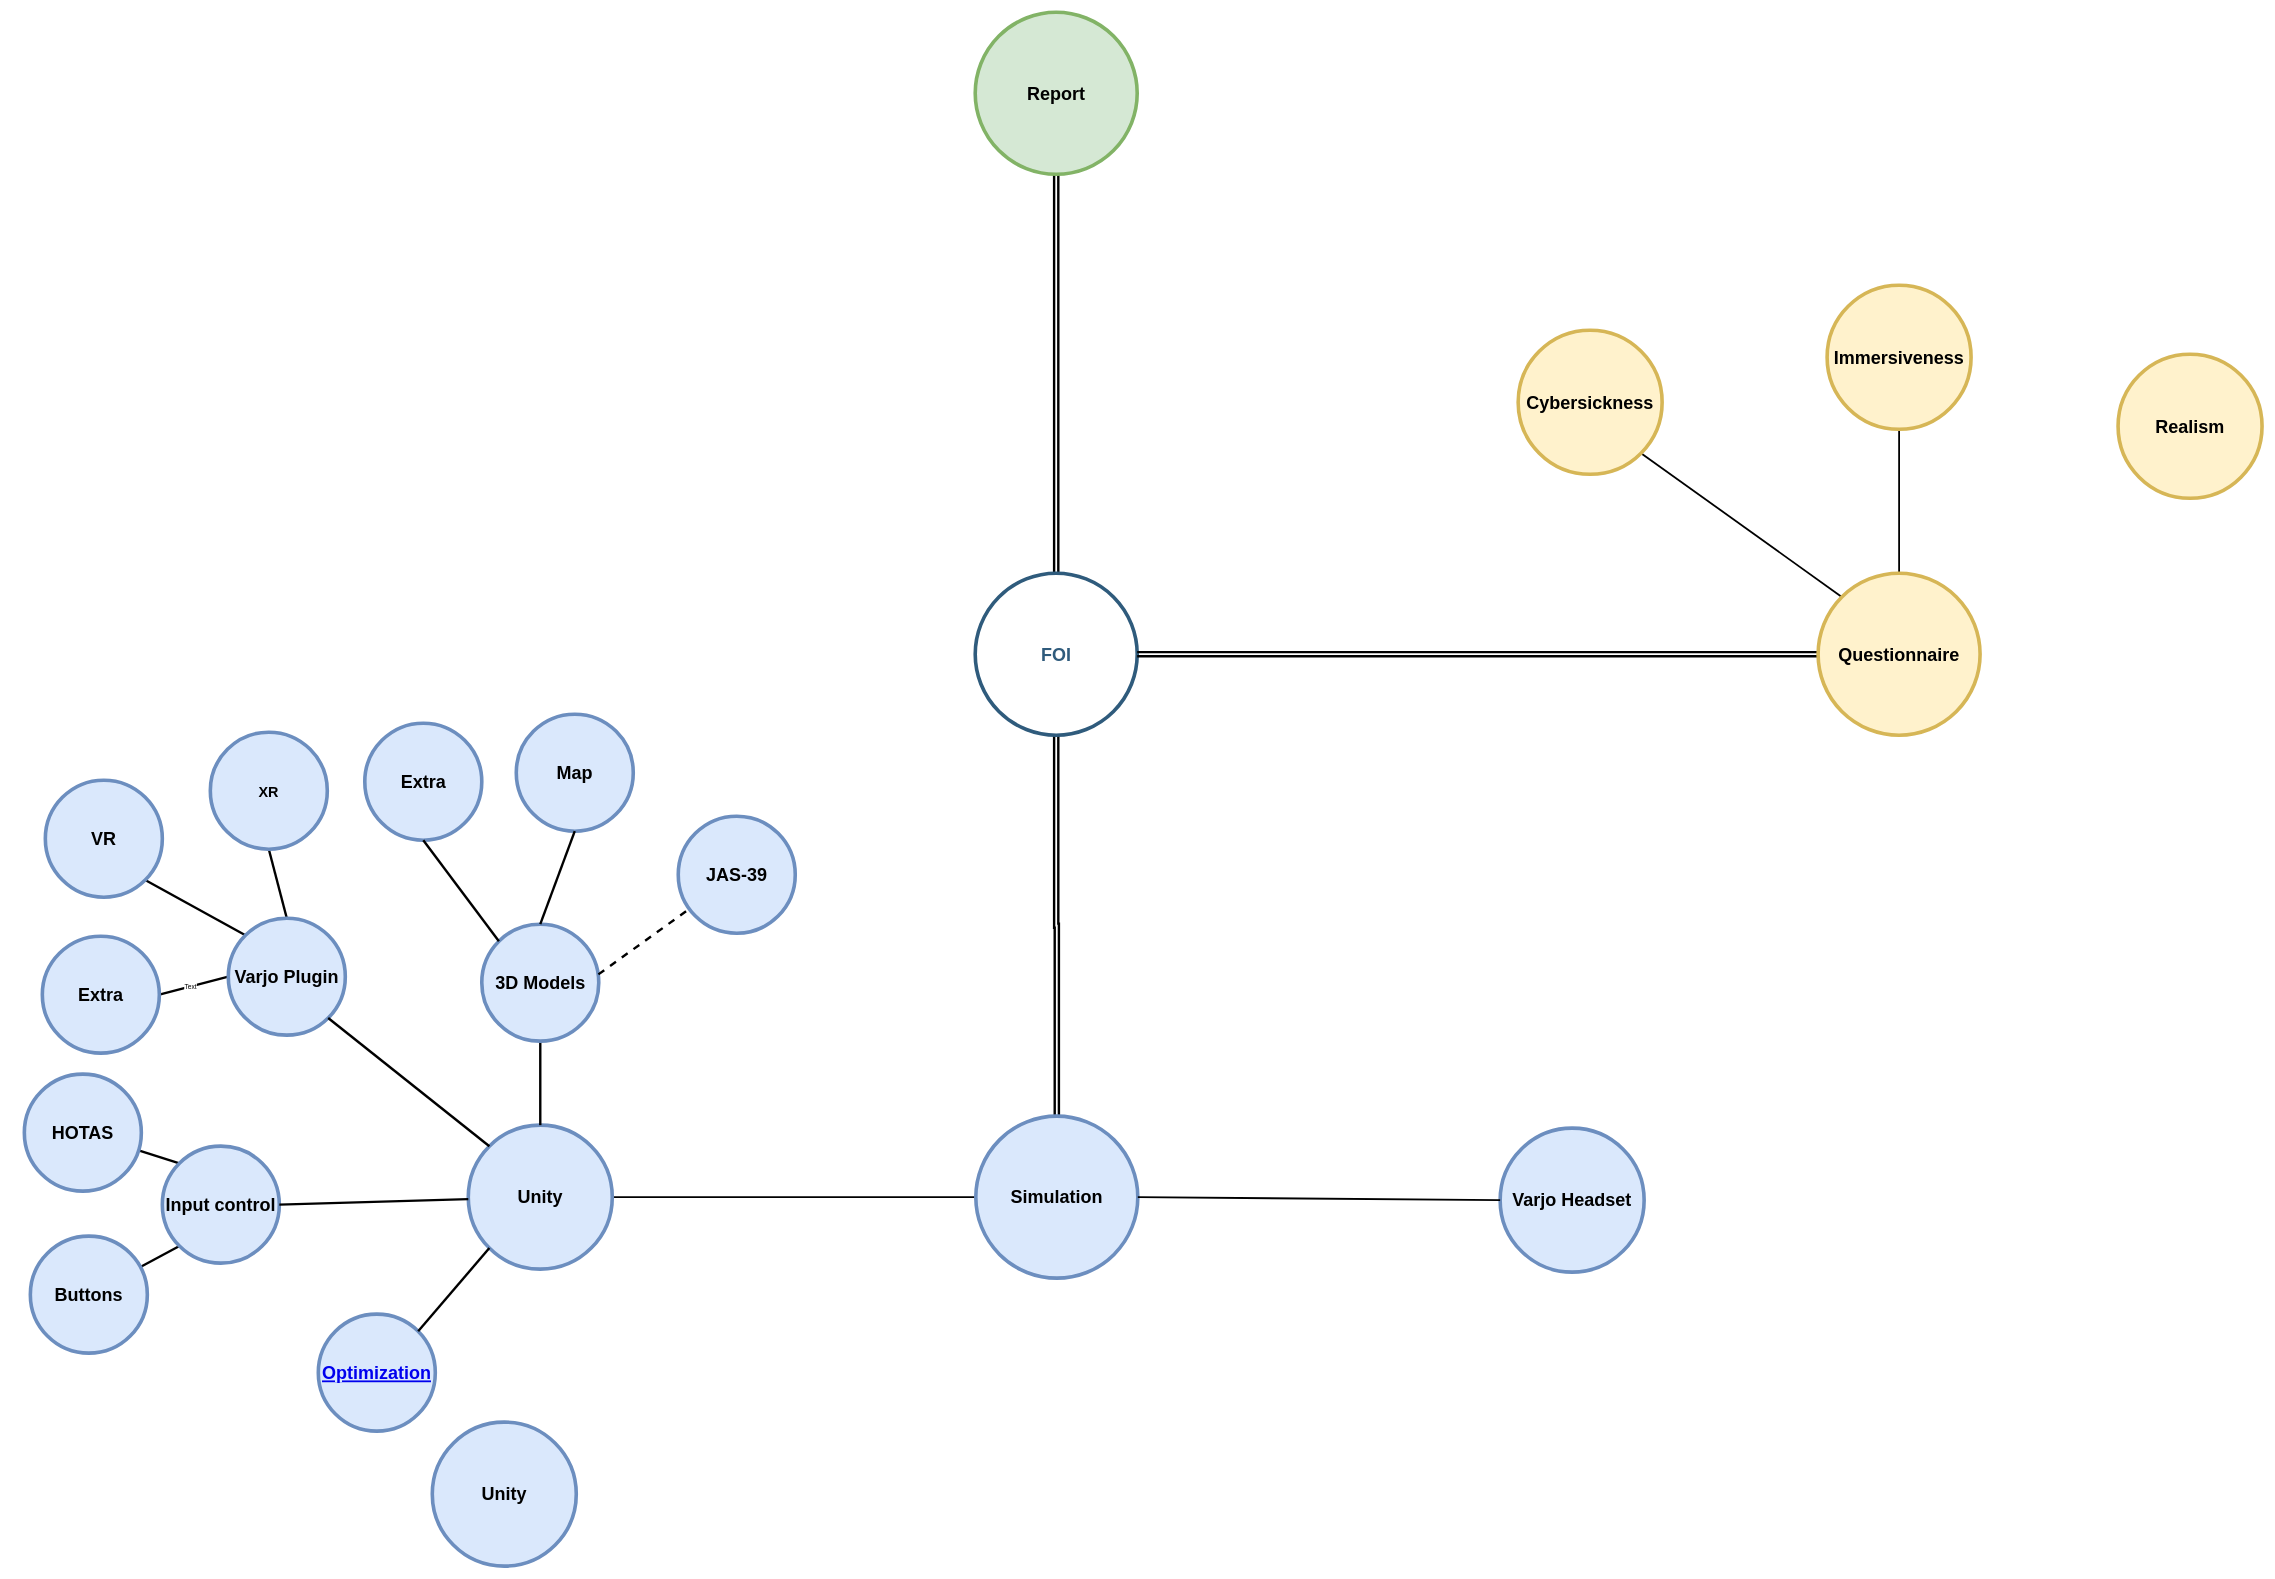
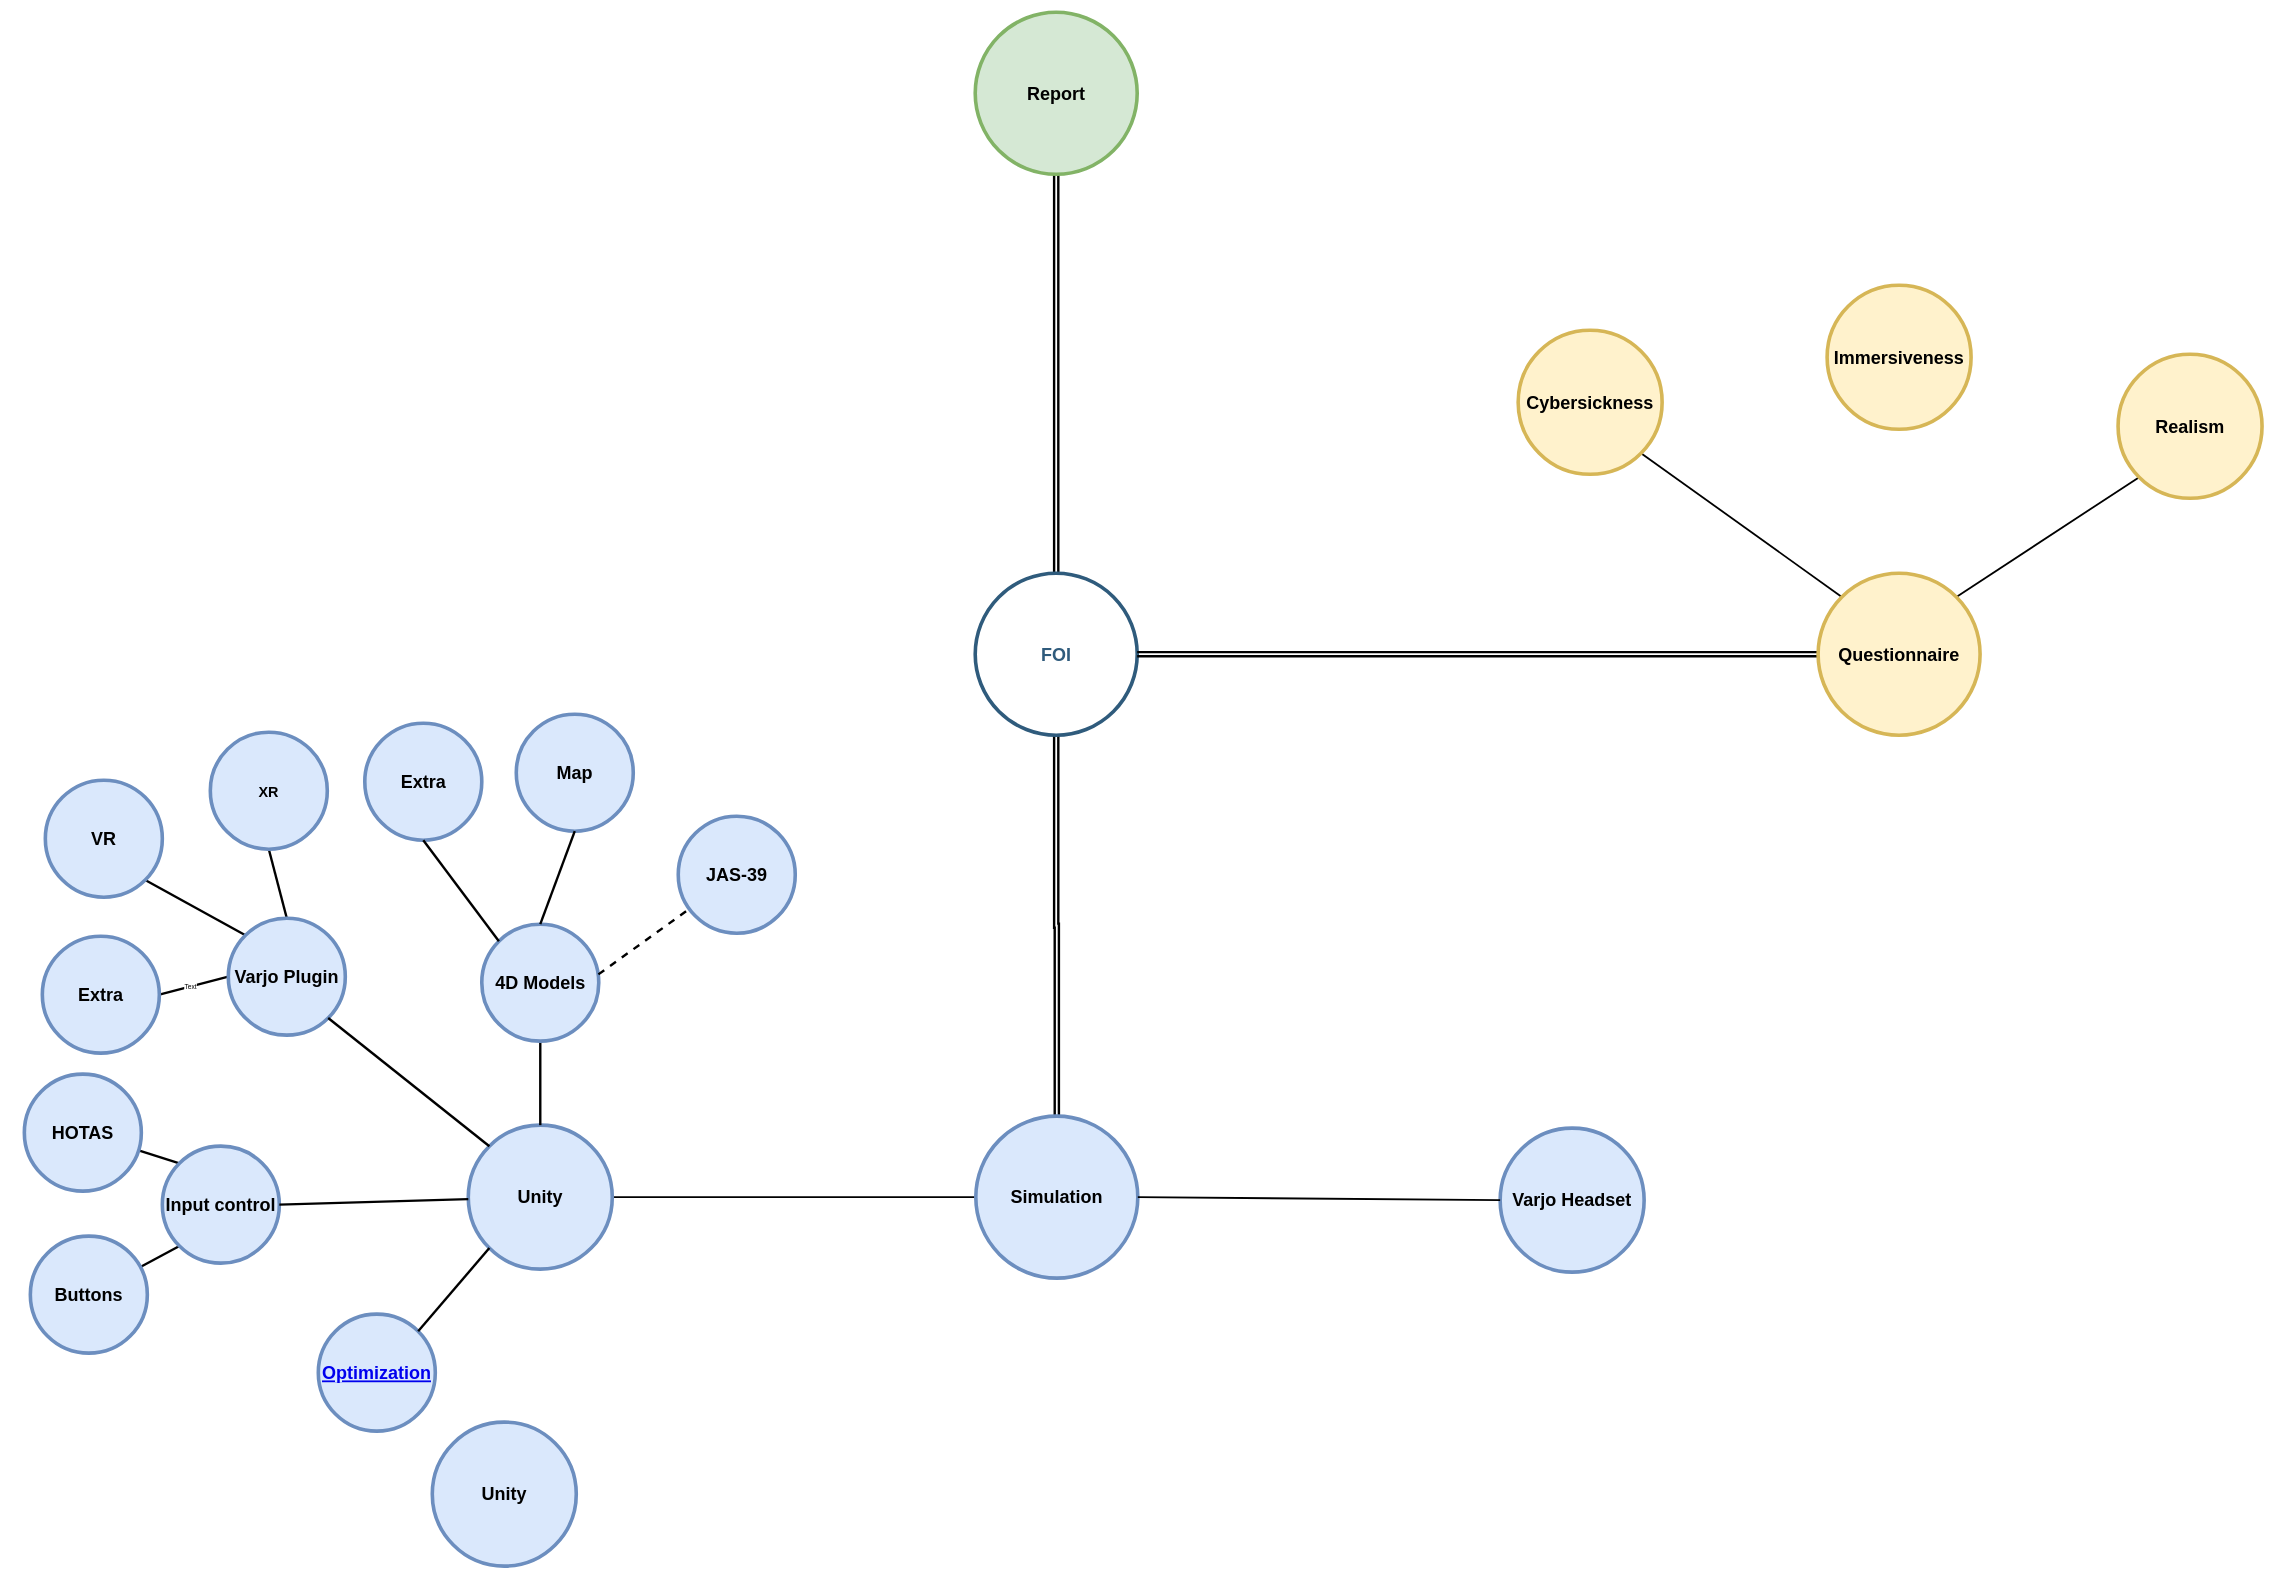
(1899, 501) -> none
none -> (2048, 537)
(541, 983) -> (541, 983)
